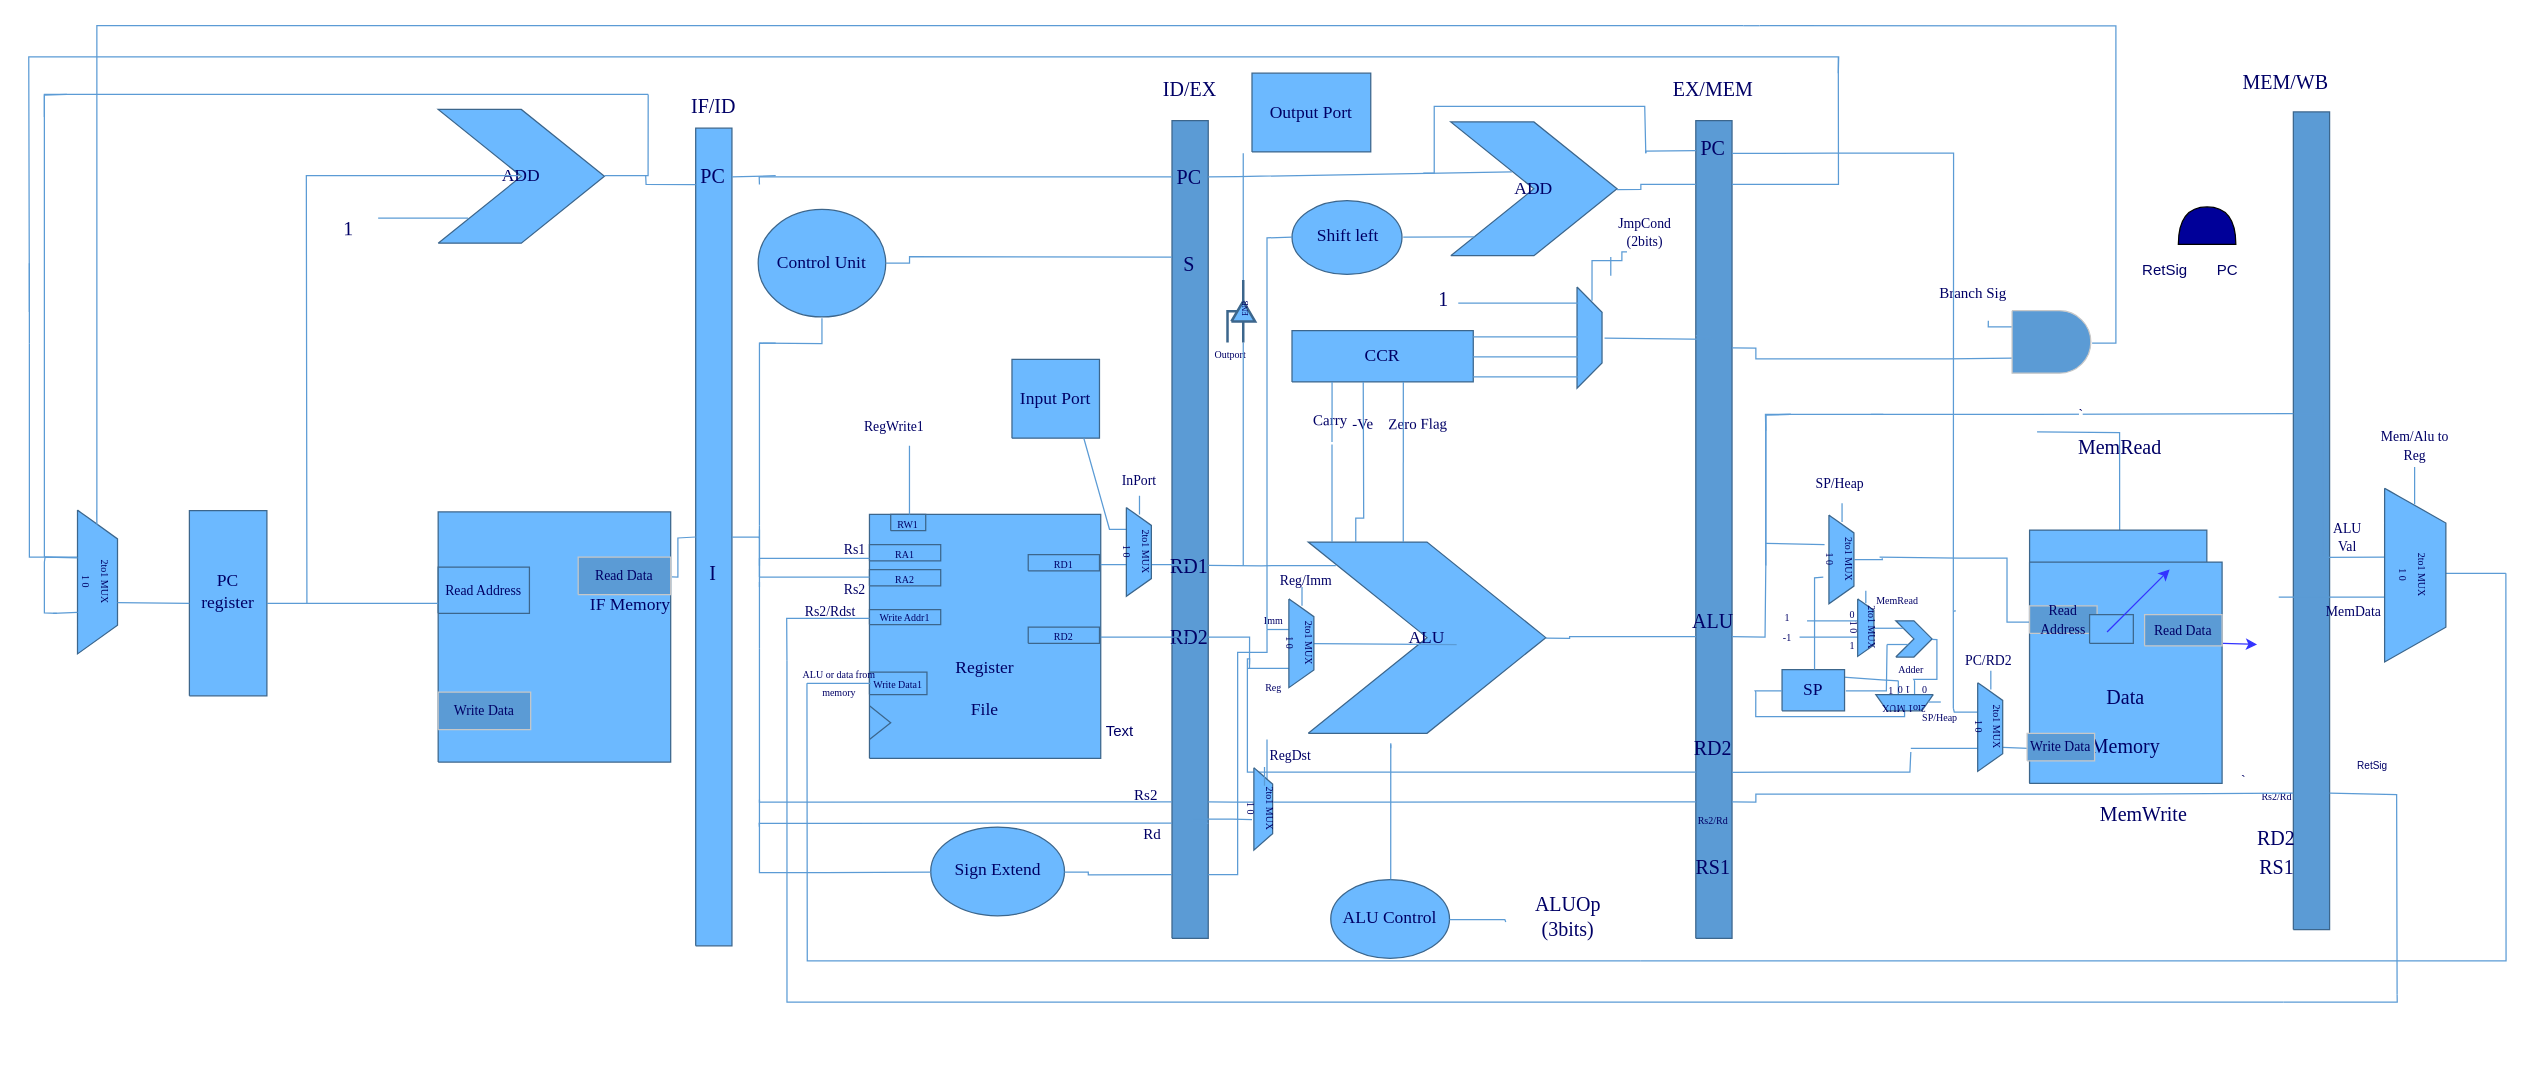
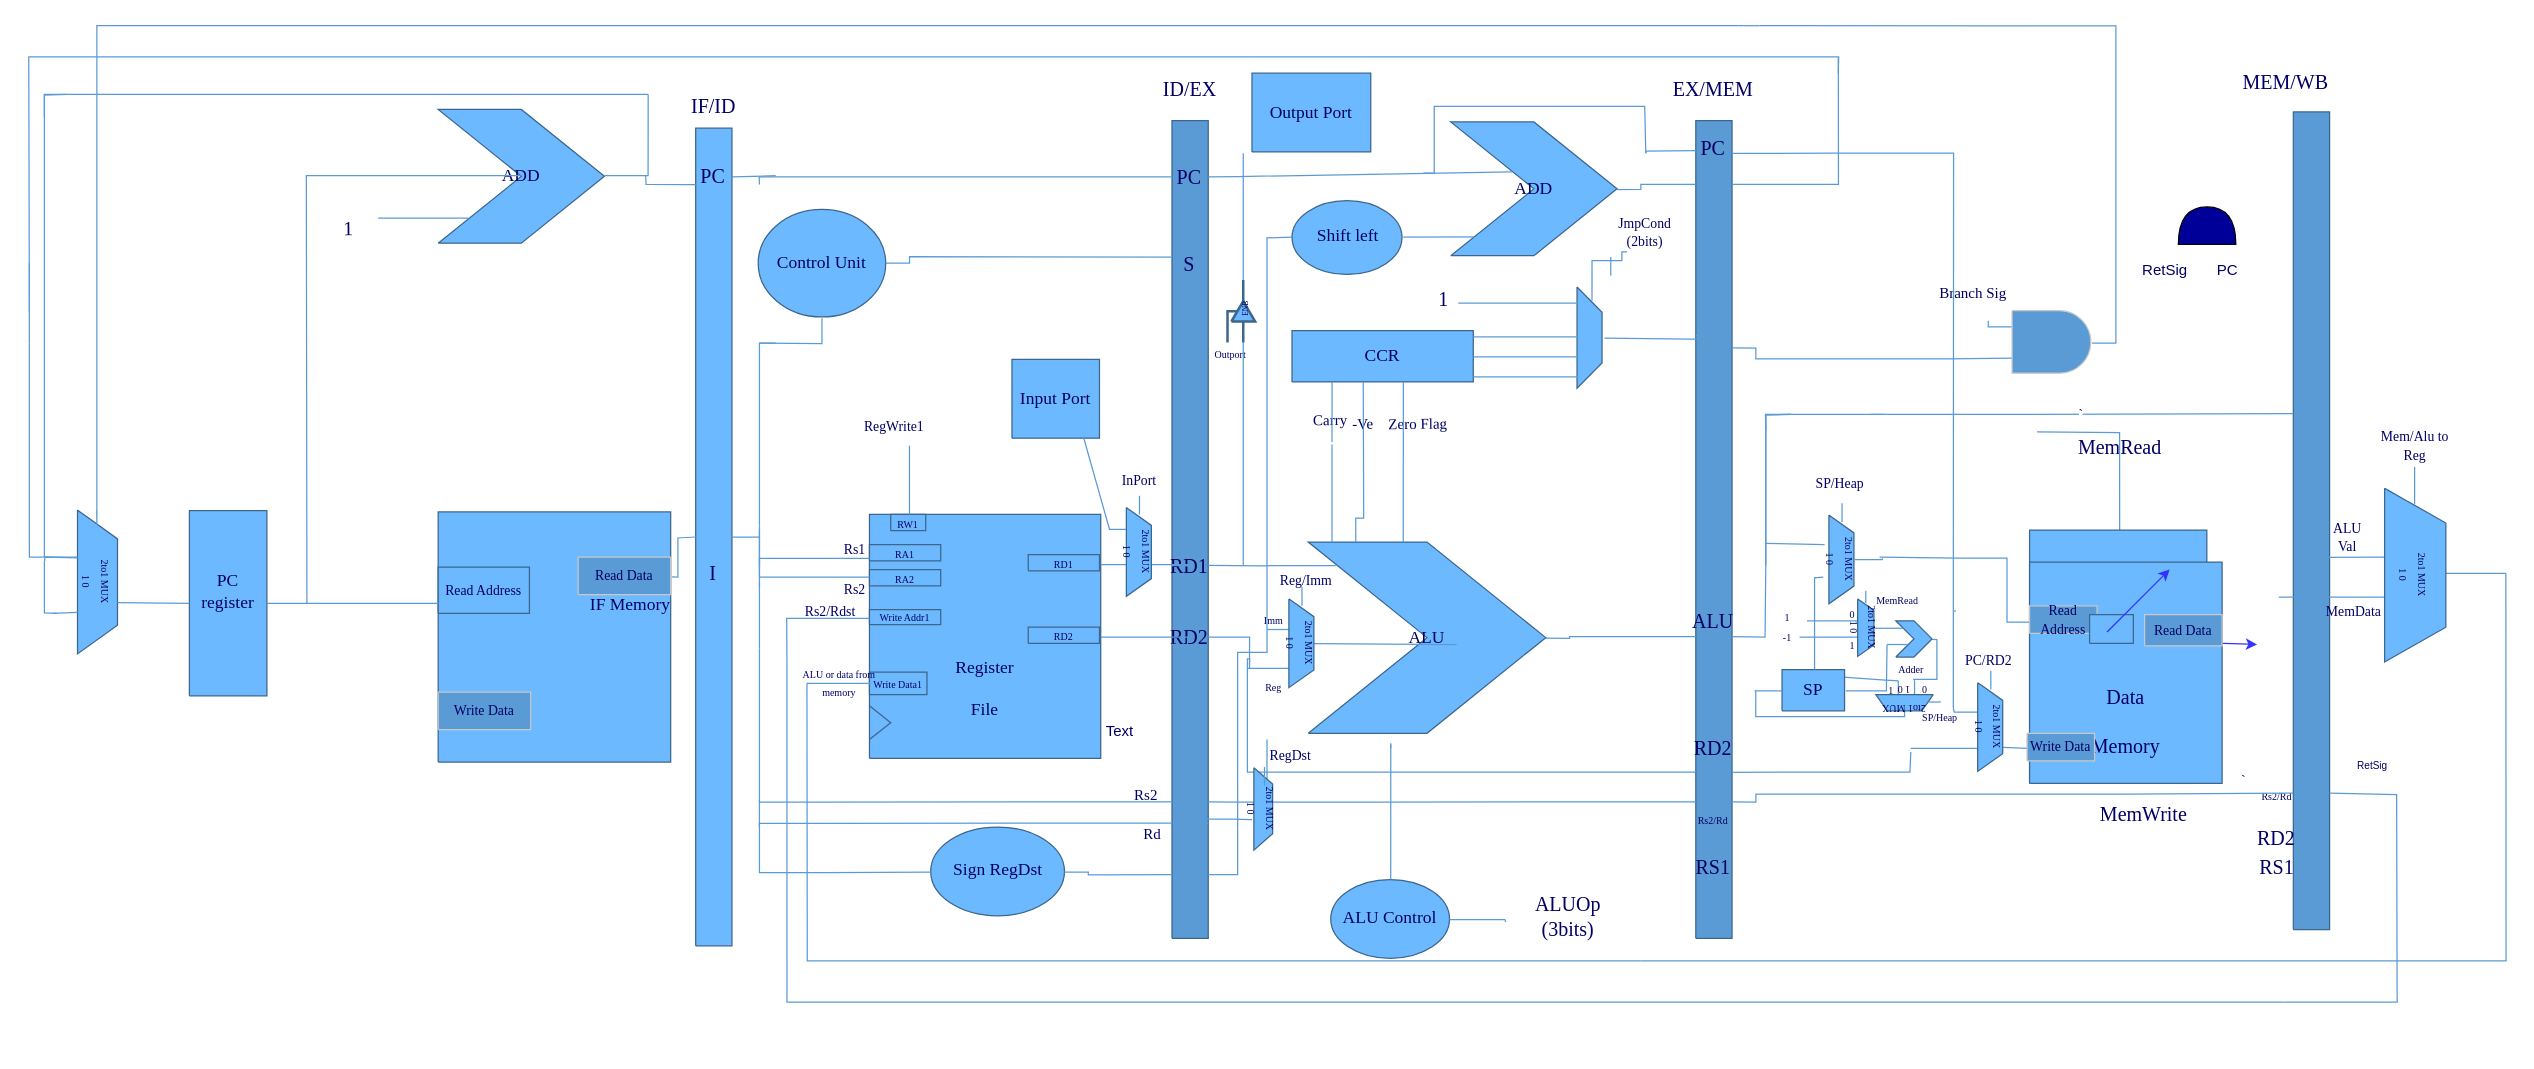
(998, 871) -> (998, 871)
